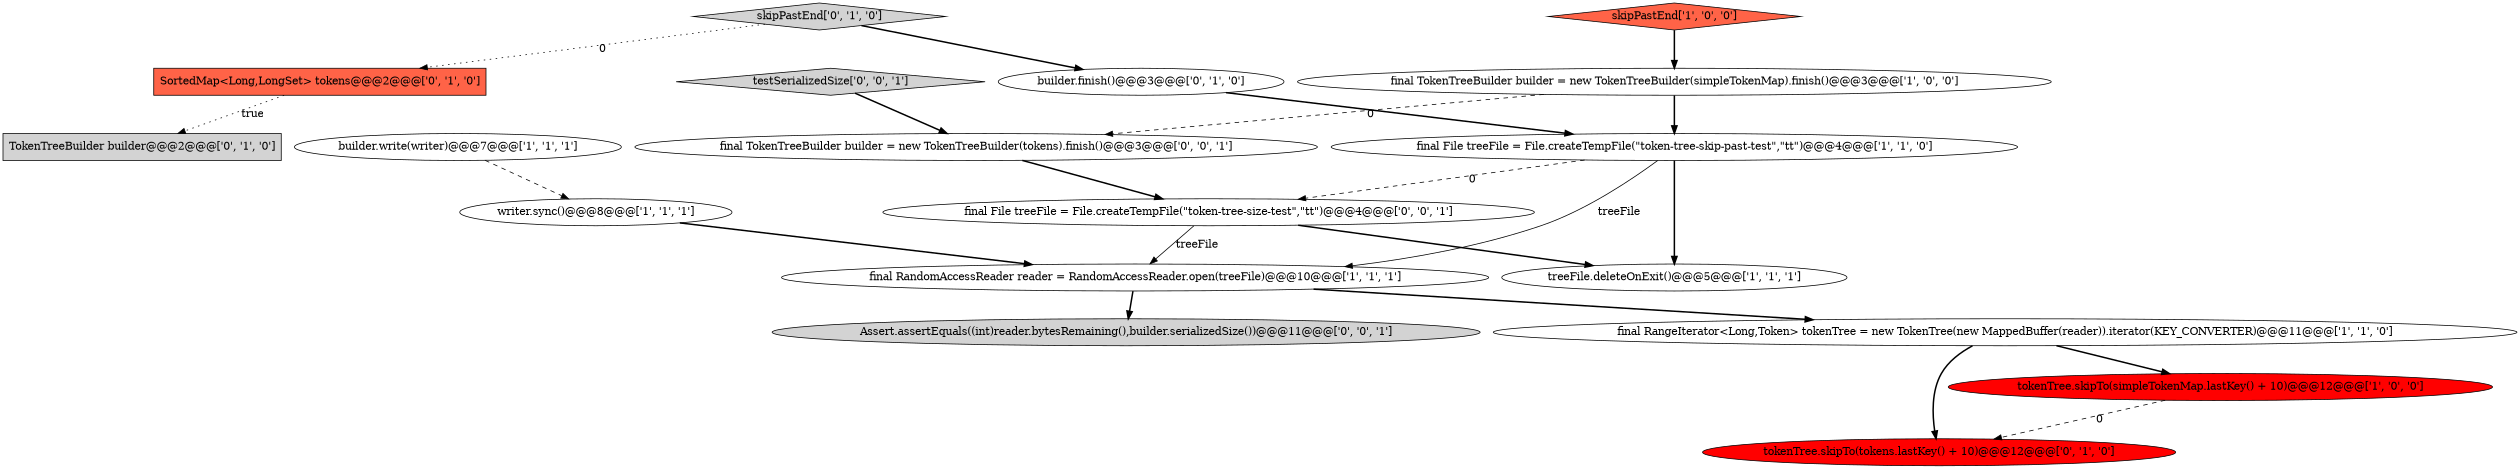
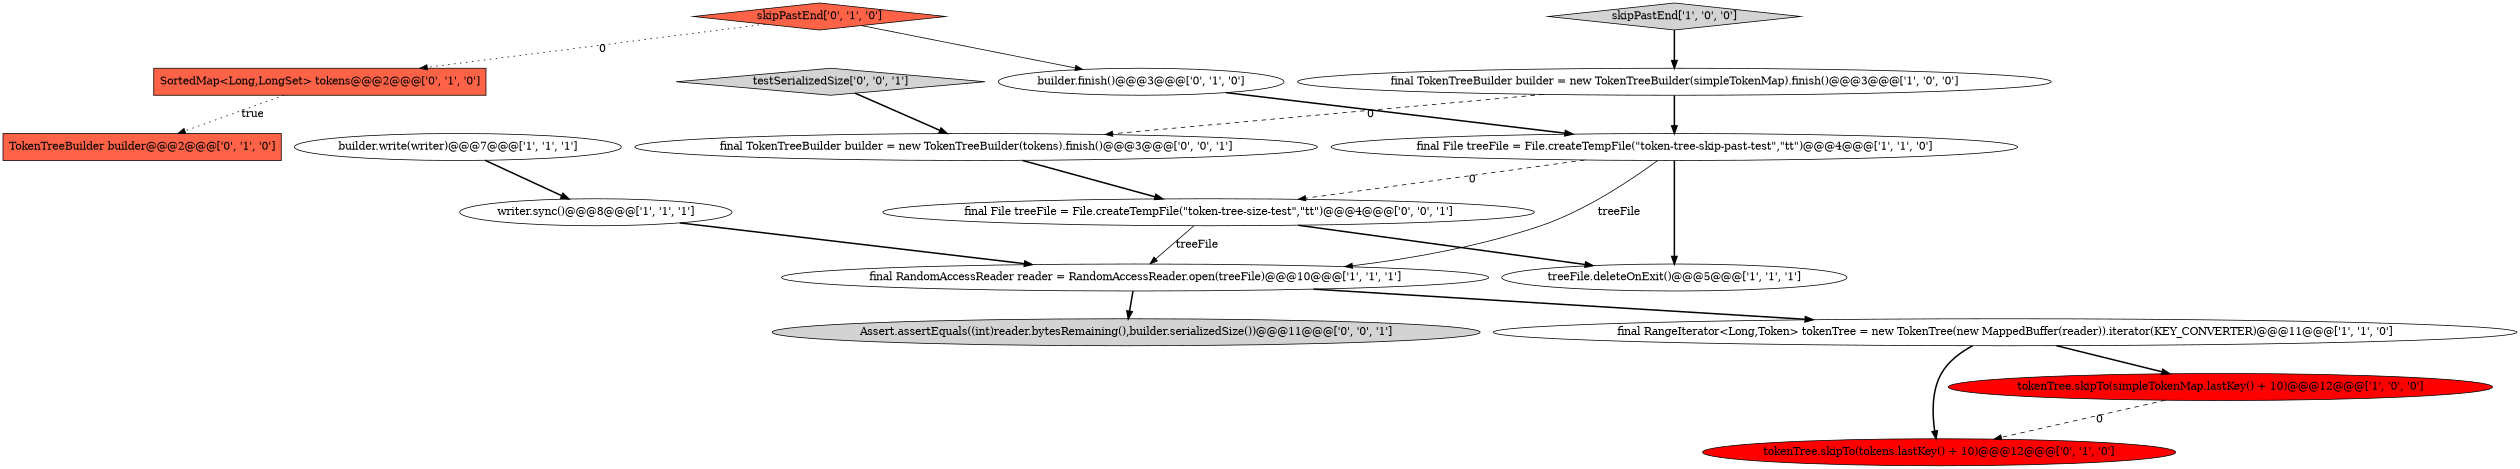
(819, 16) -> (819, 16)
(1674, 16) -> (1674, 16)
(968, 47) -> (968, 47)
(142, 147) -> (142, 147)
(523, 178) -> (523, 178)
